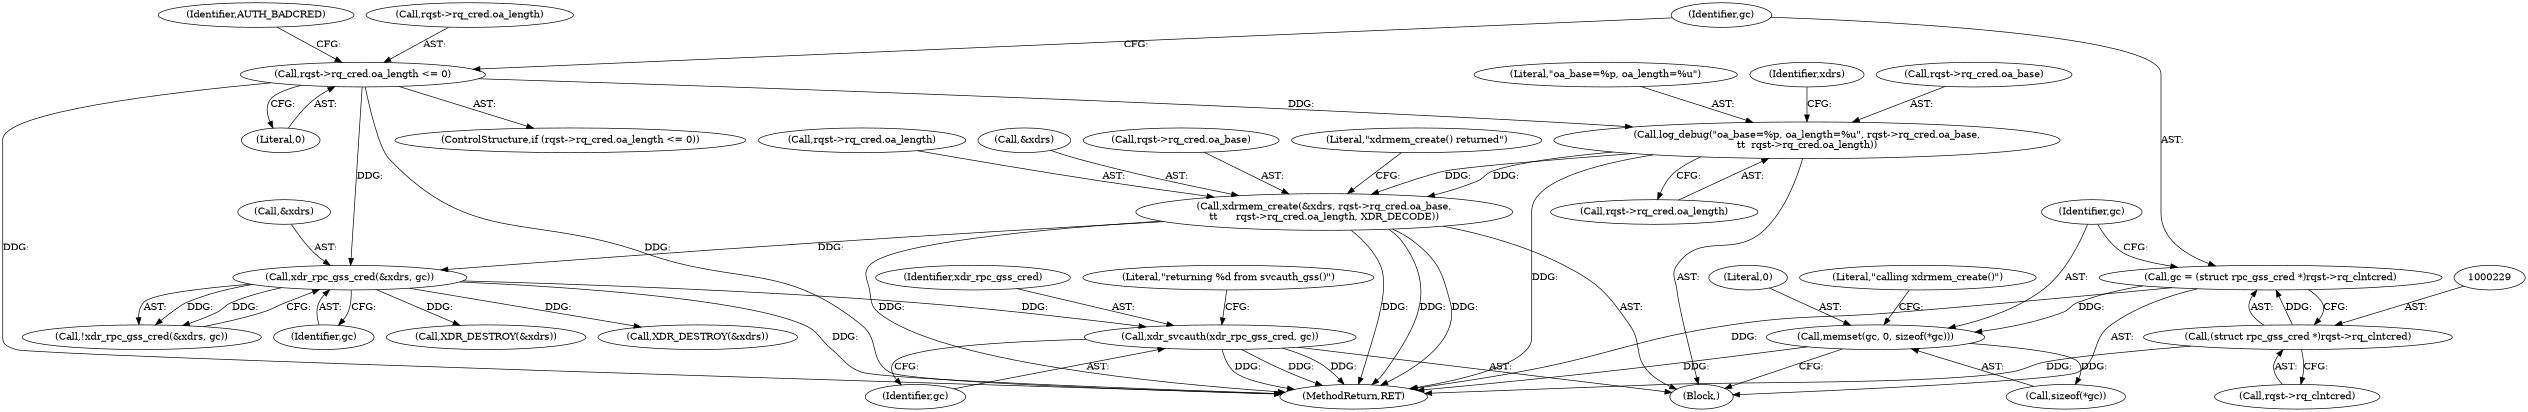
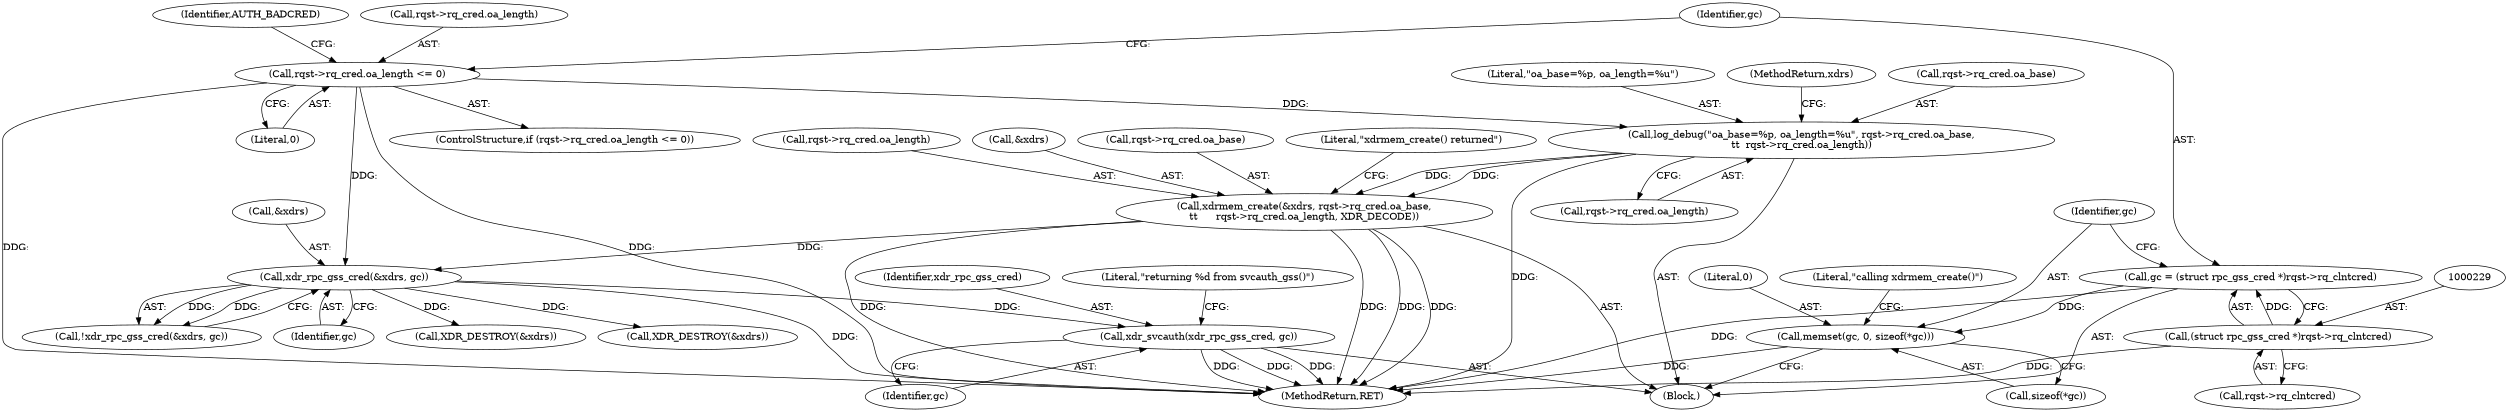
(1807, 75) -> (1802, 75)
(2096, 367) -> (2075, 367)
